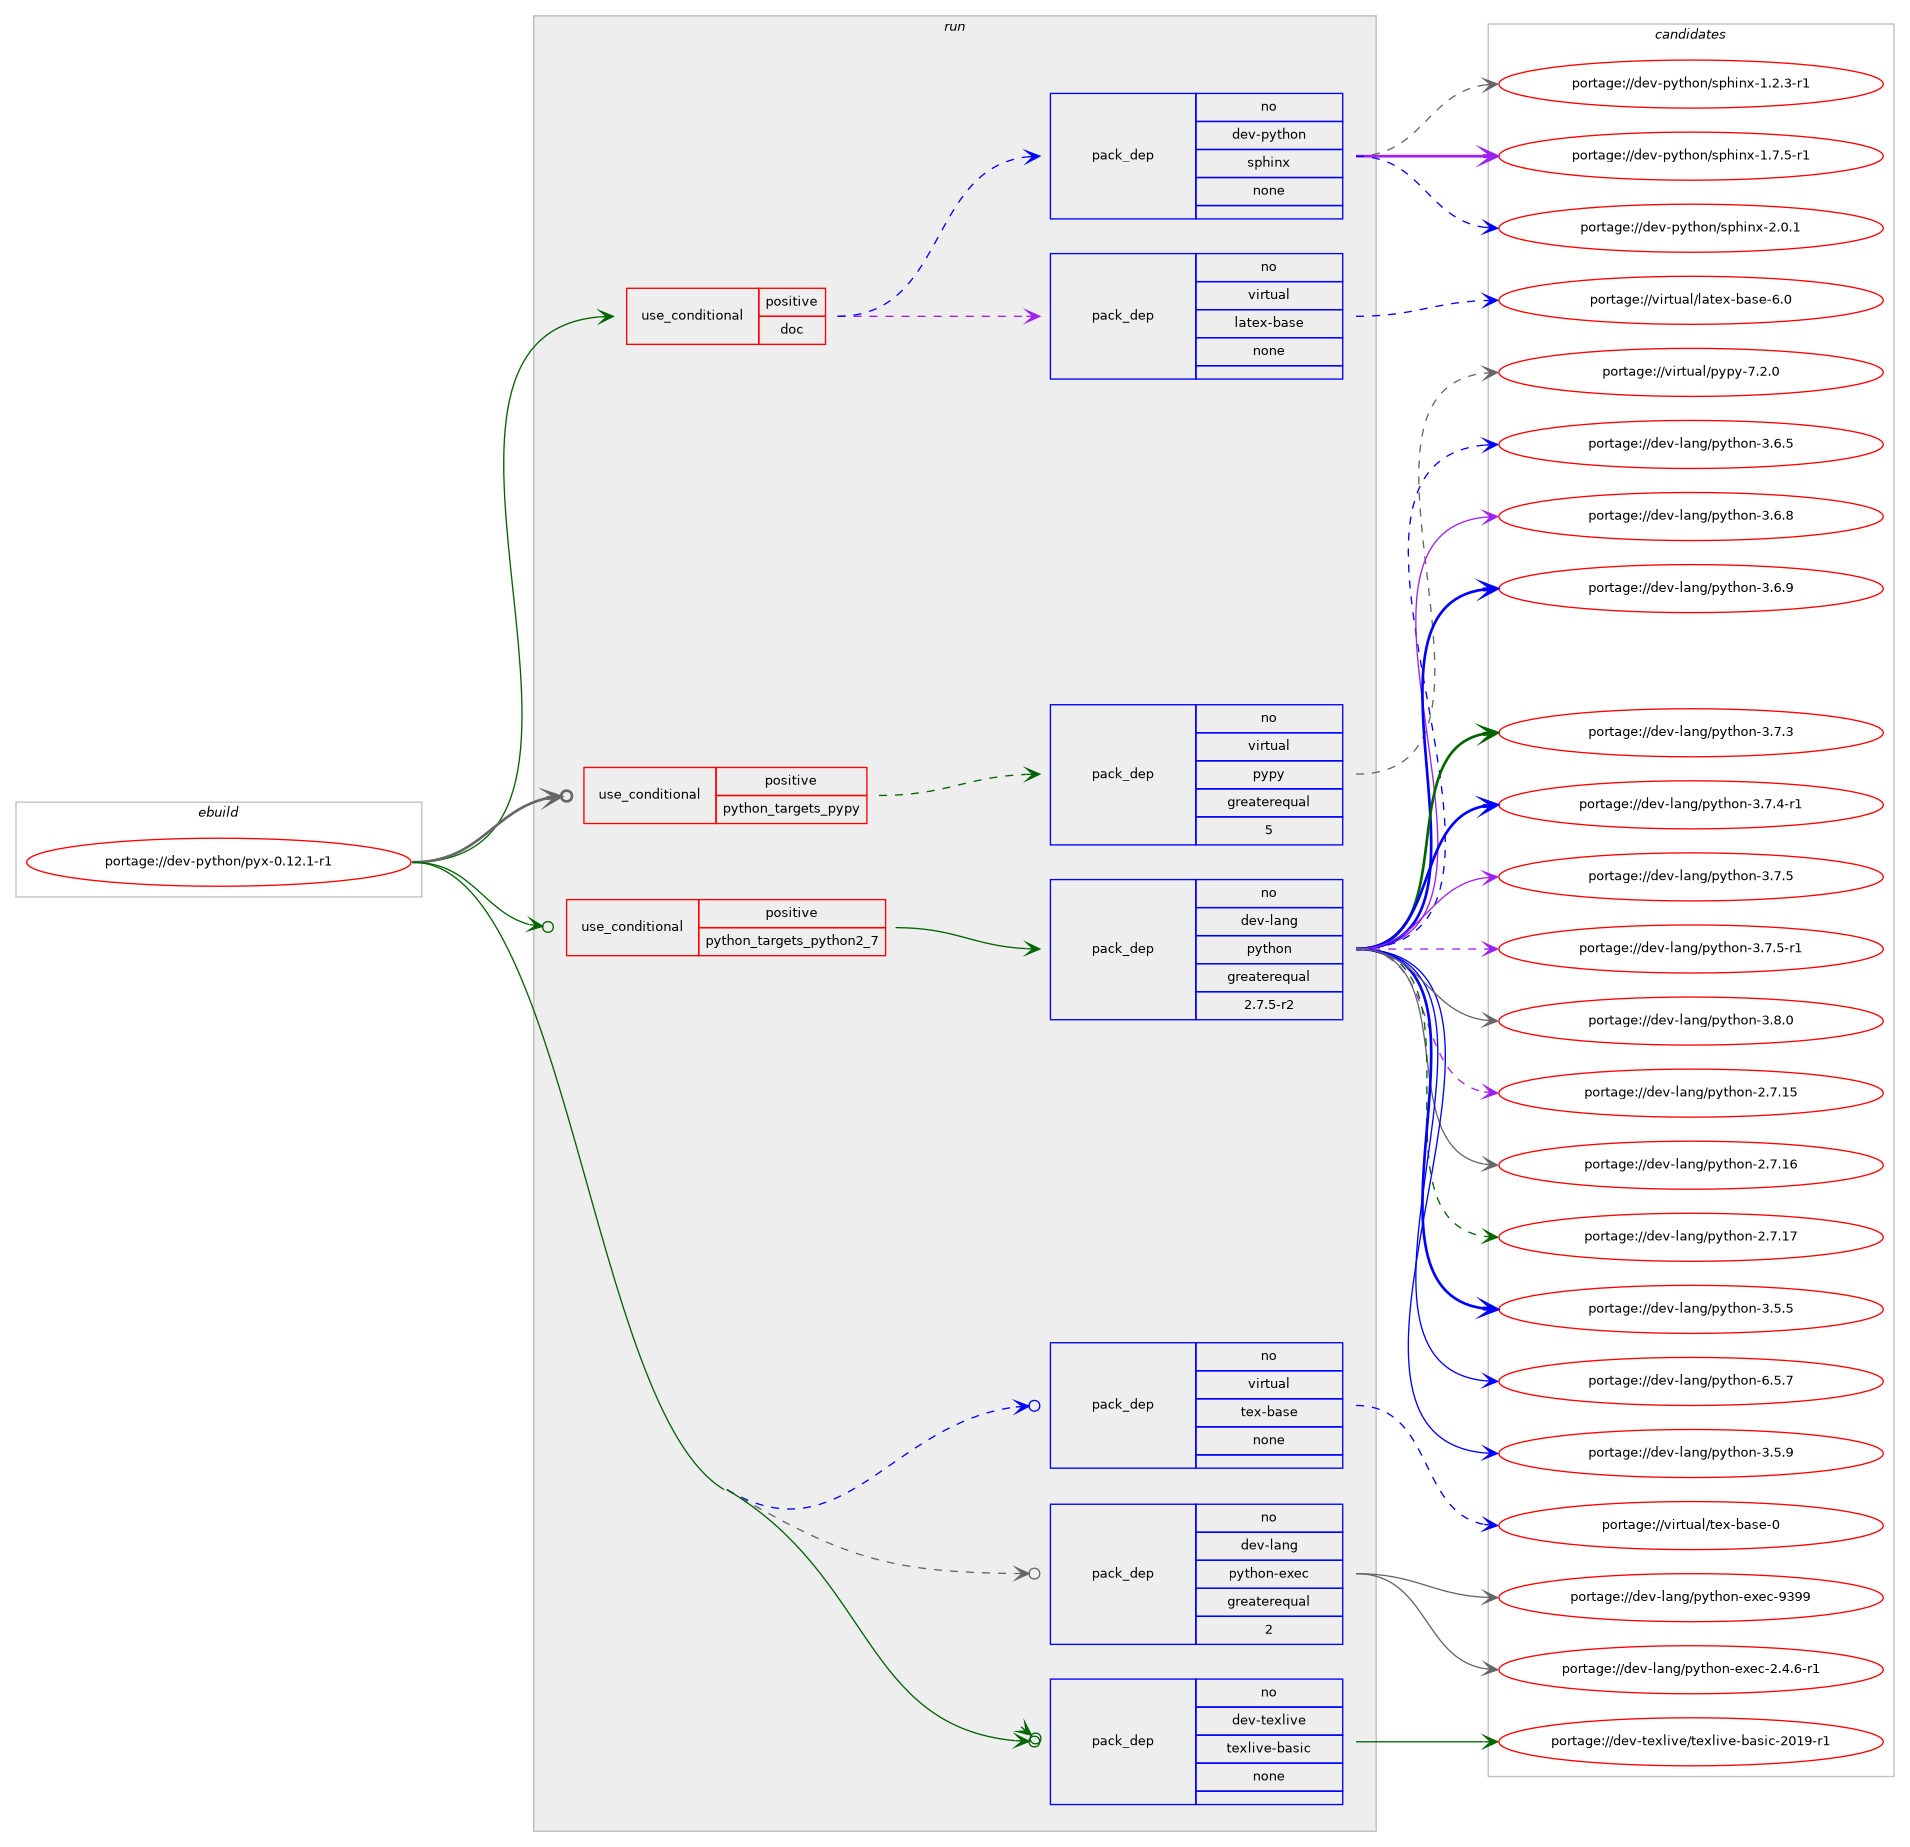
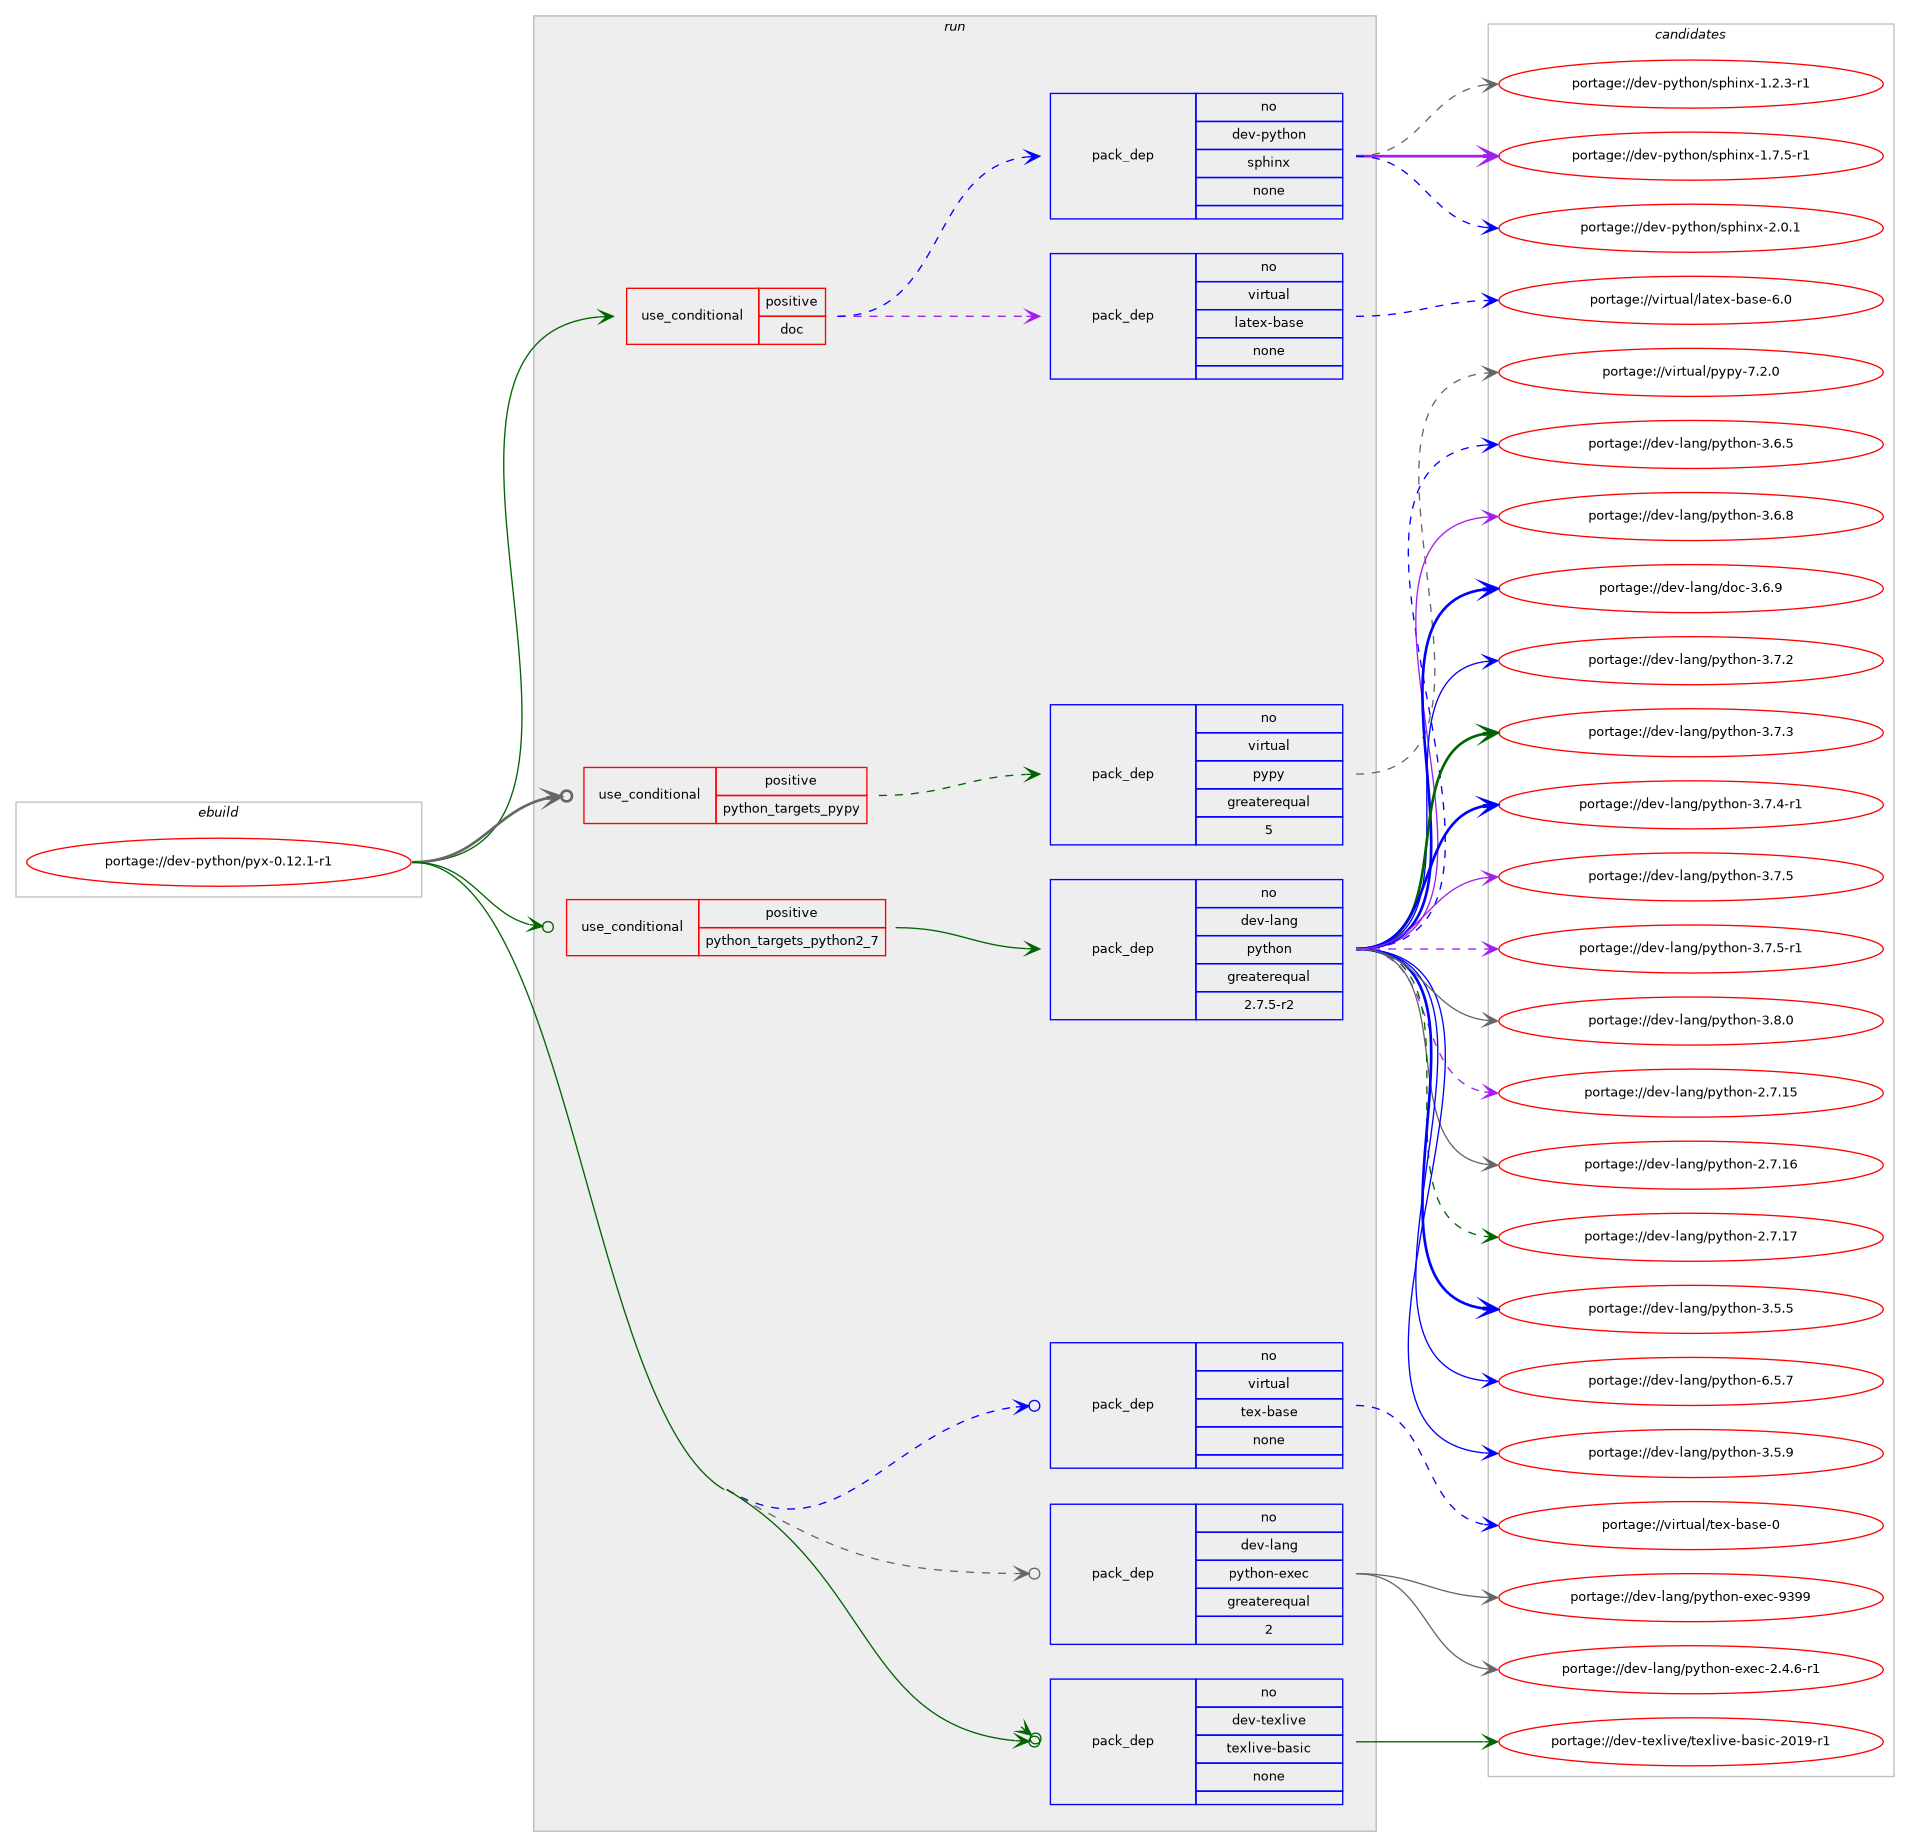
(1691, 589) -> (1691, 589)
none -> (1691, 661)
